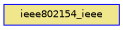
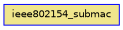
(62, 15) -> (62, 15)
